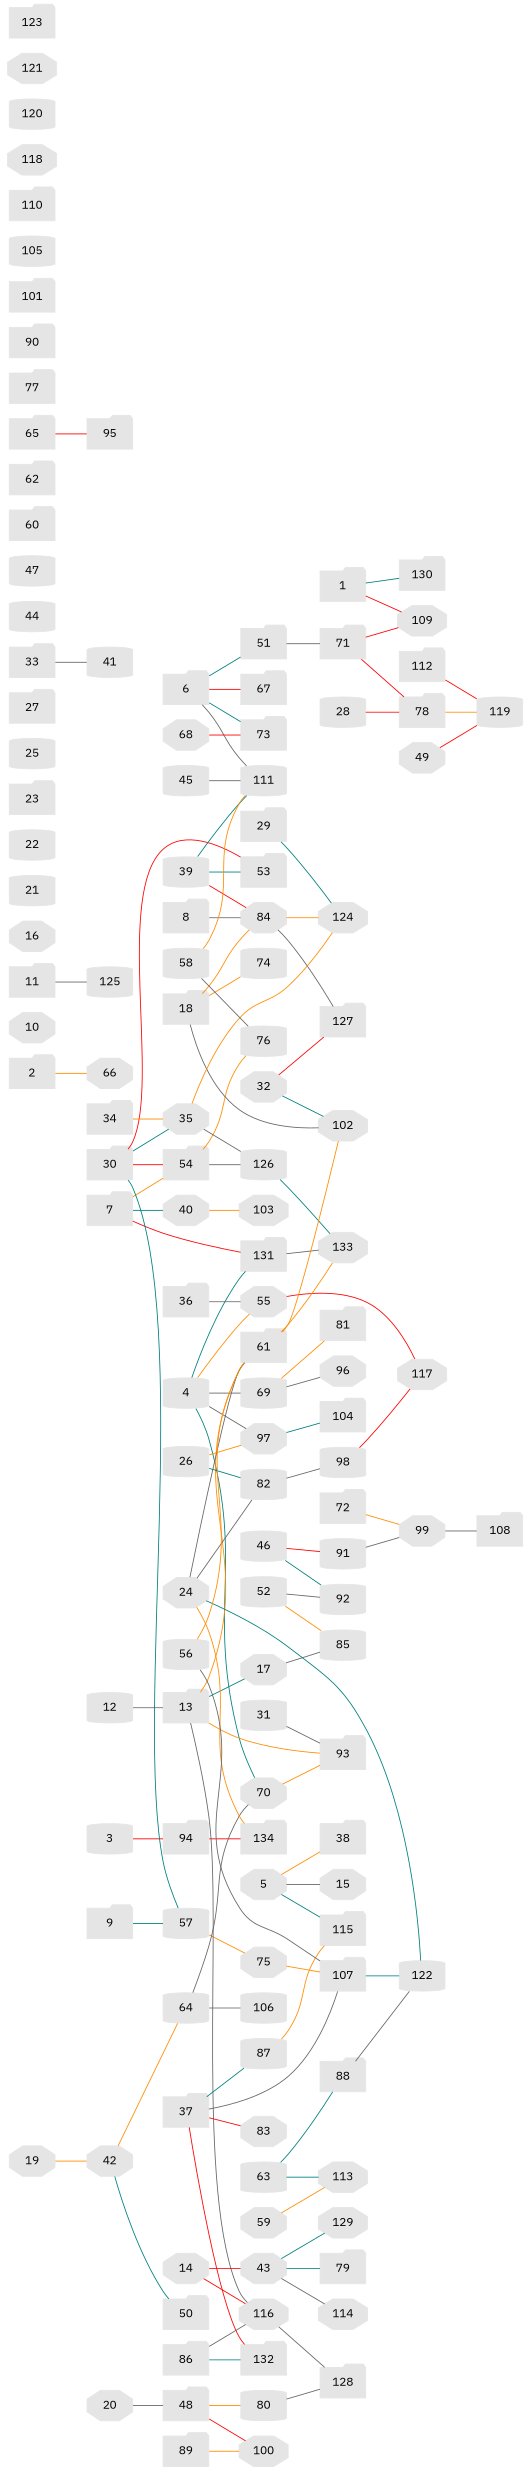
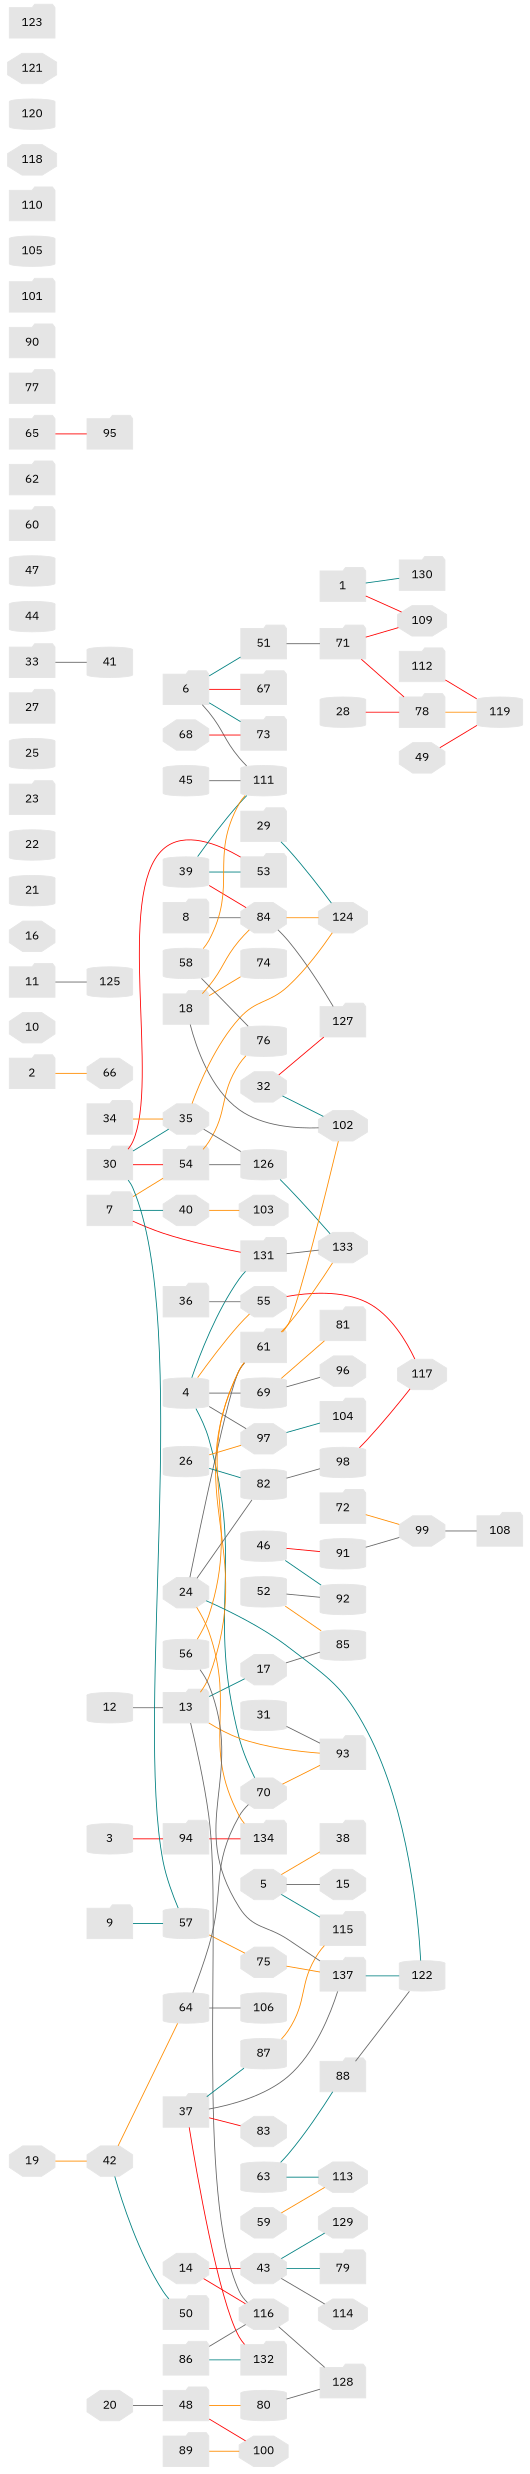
(343, 1976) -> (343, 1976)
